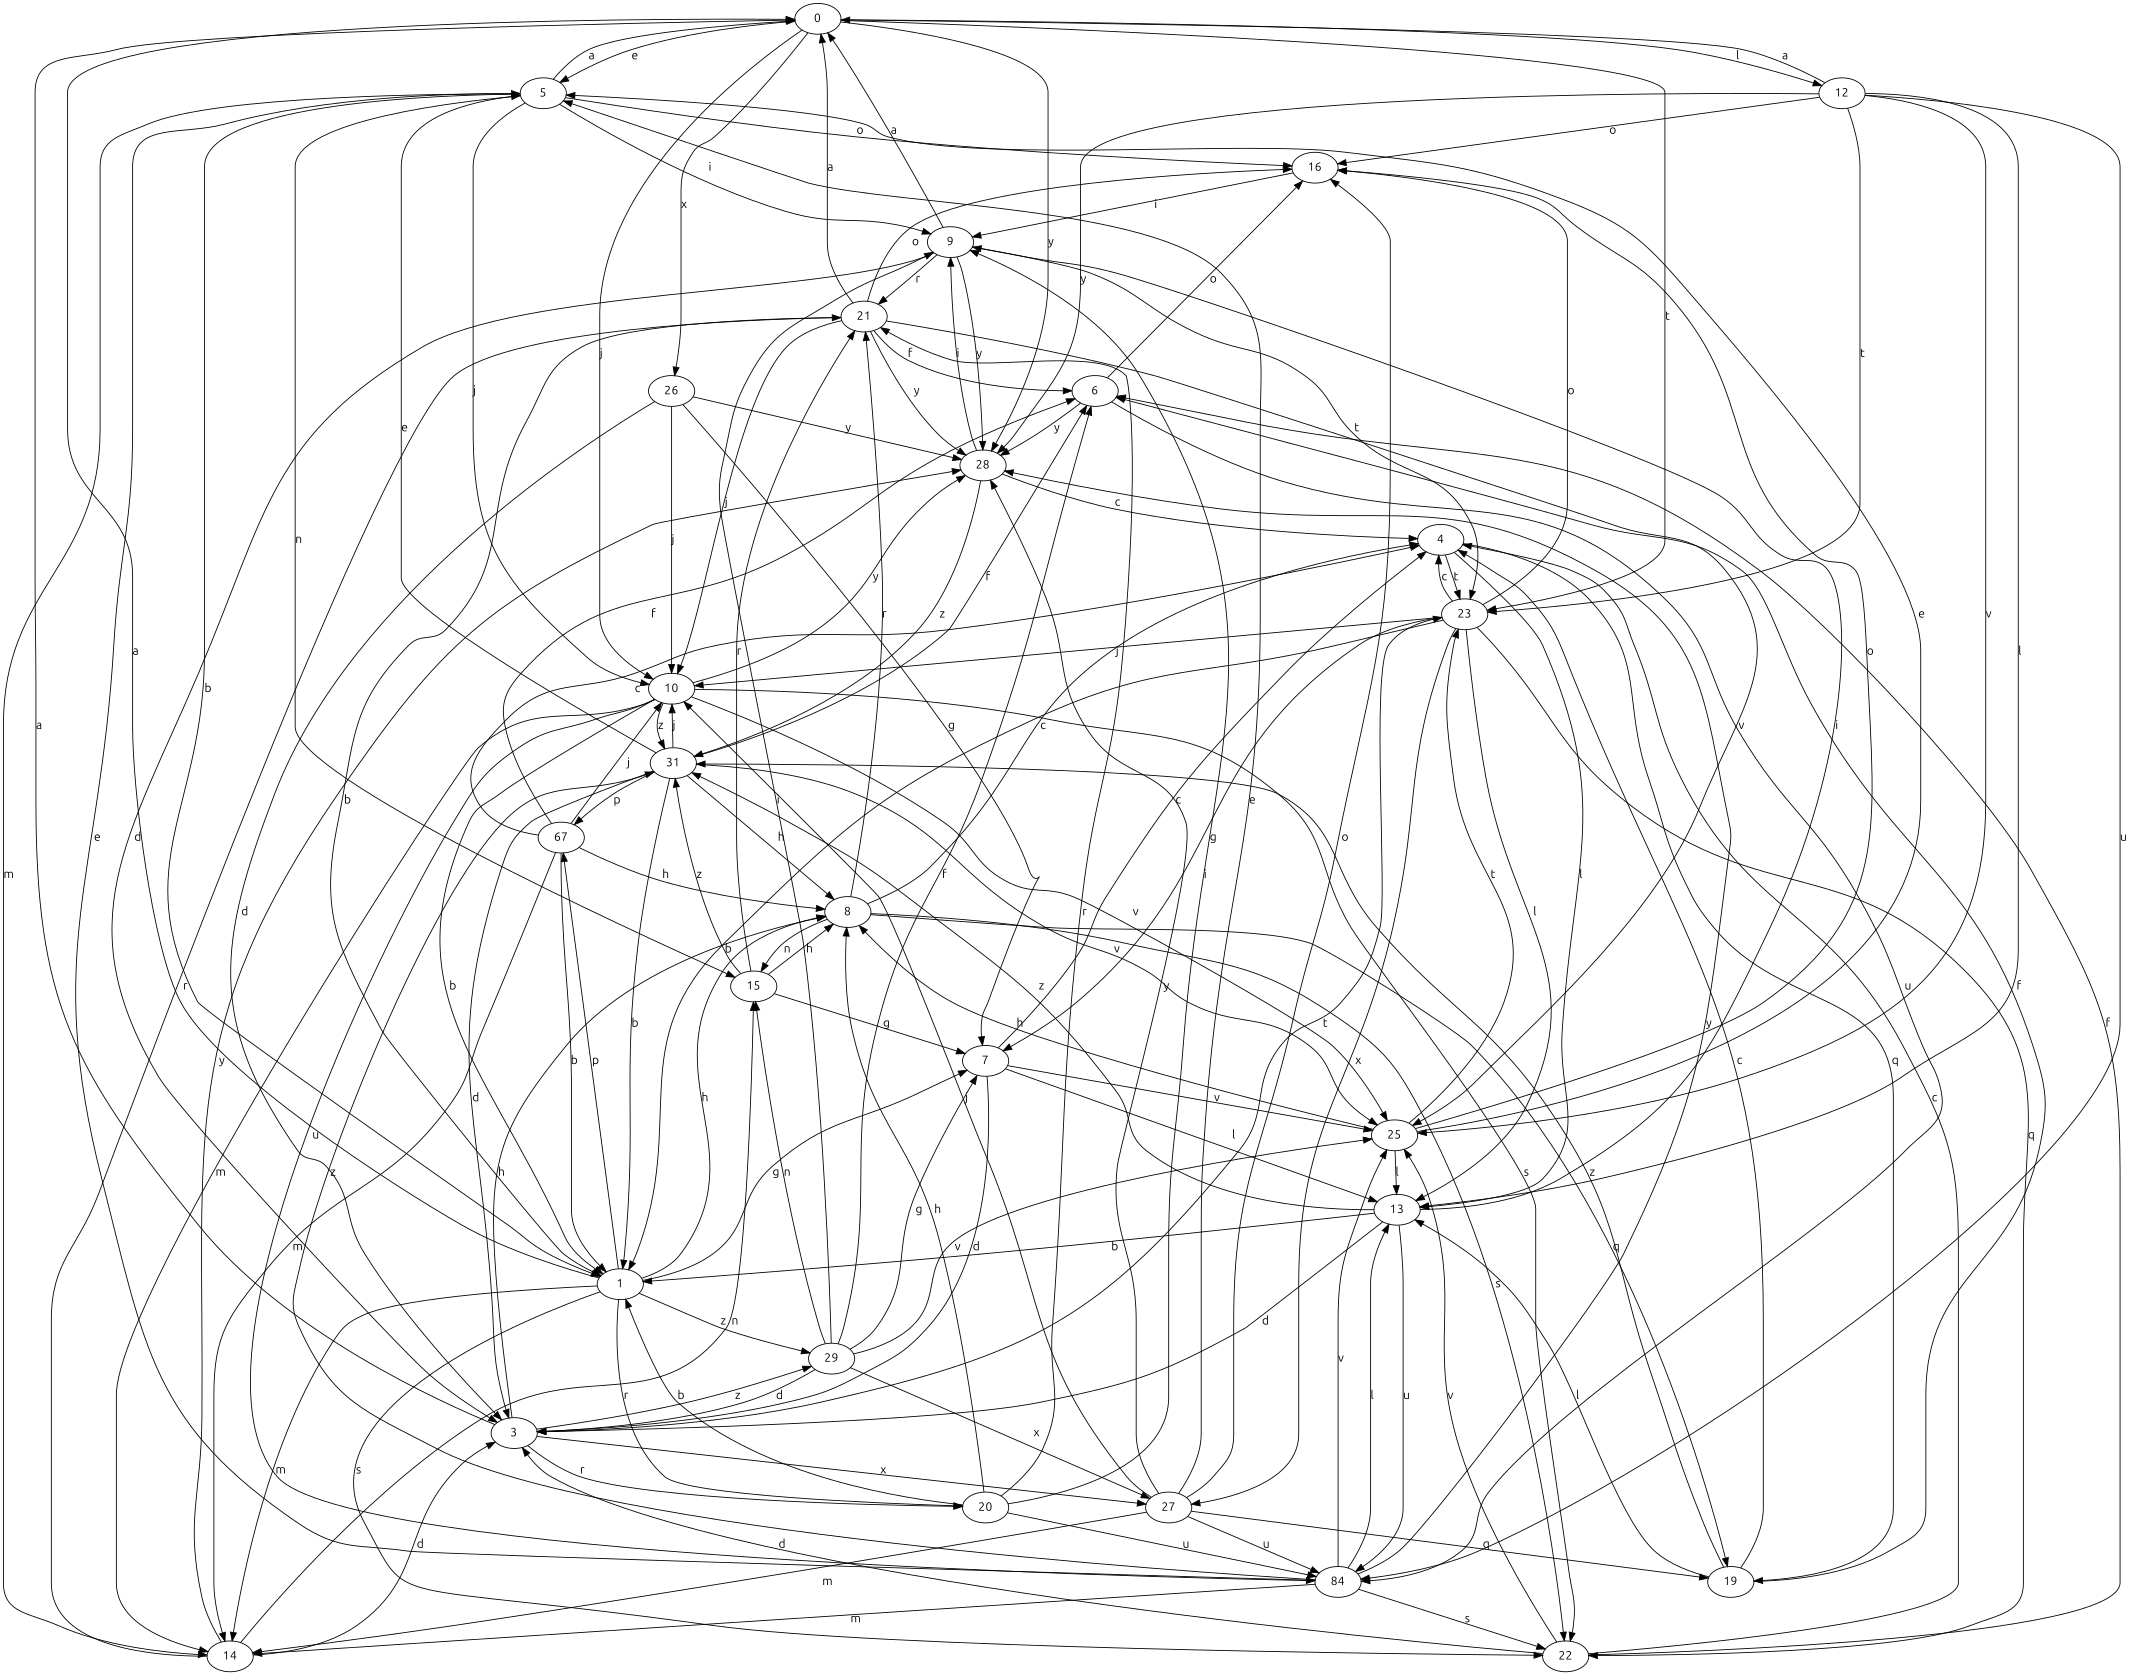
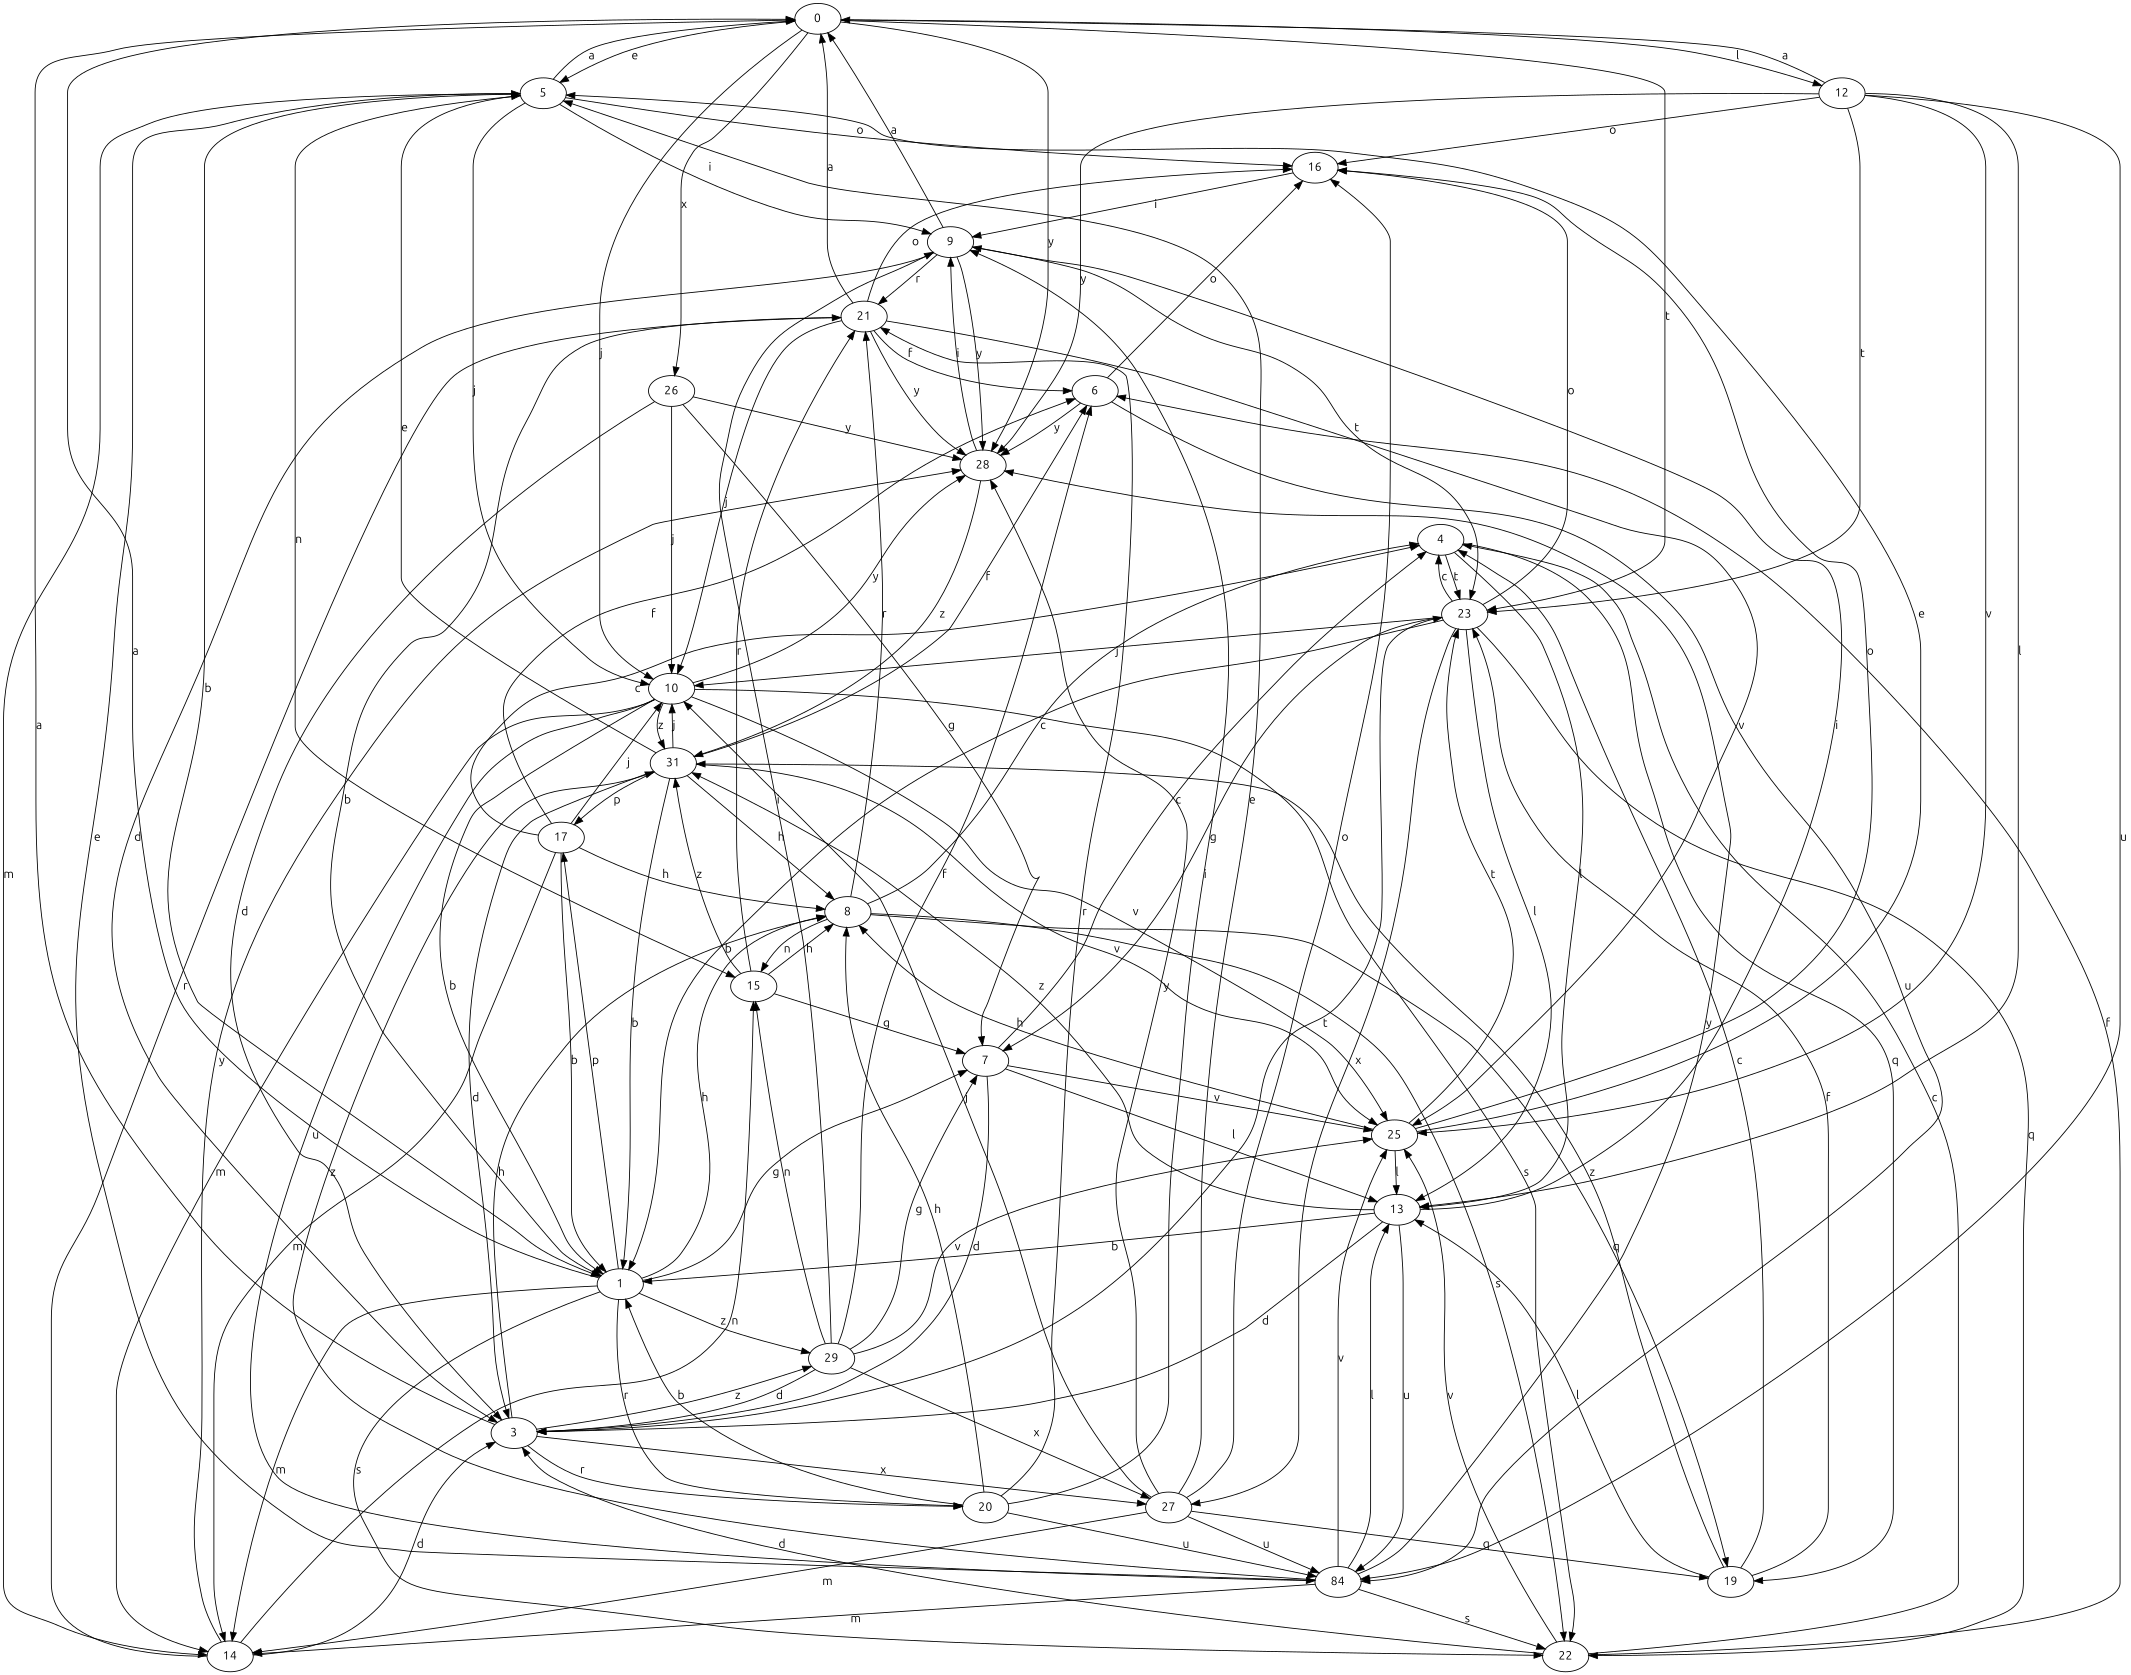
(1192, 522) -> none
(1900, 831) -> (1820, 1083)
(561, 838) -> (561, 838)
